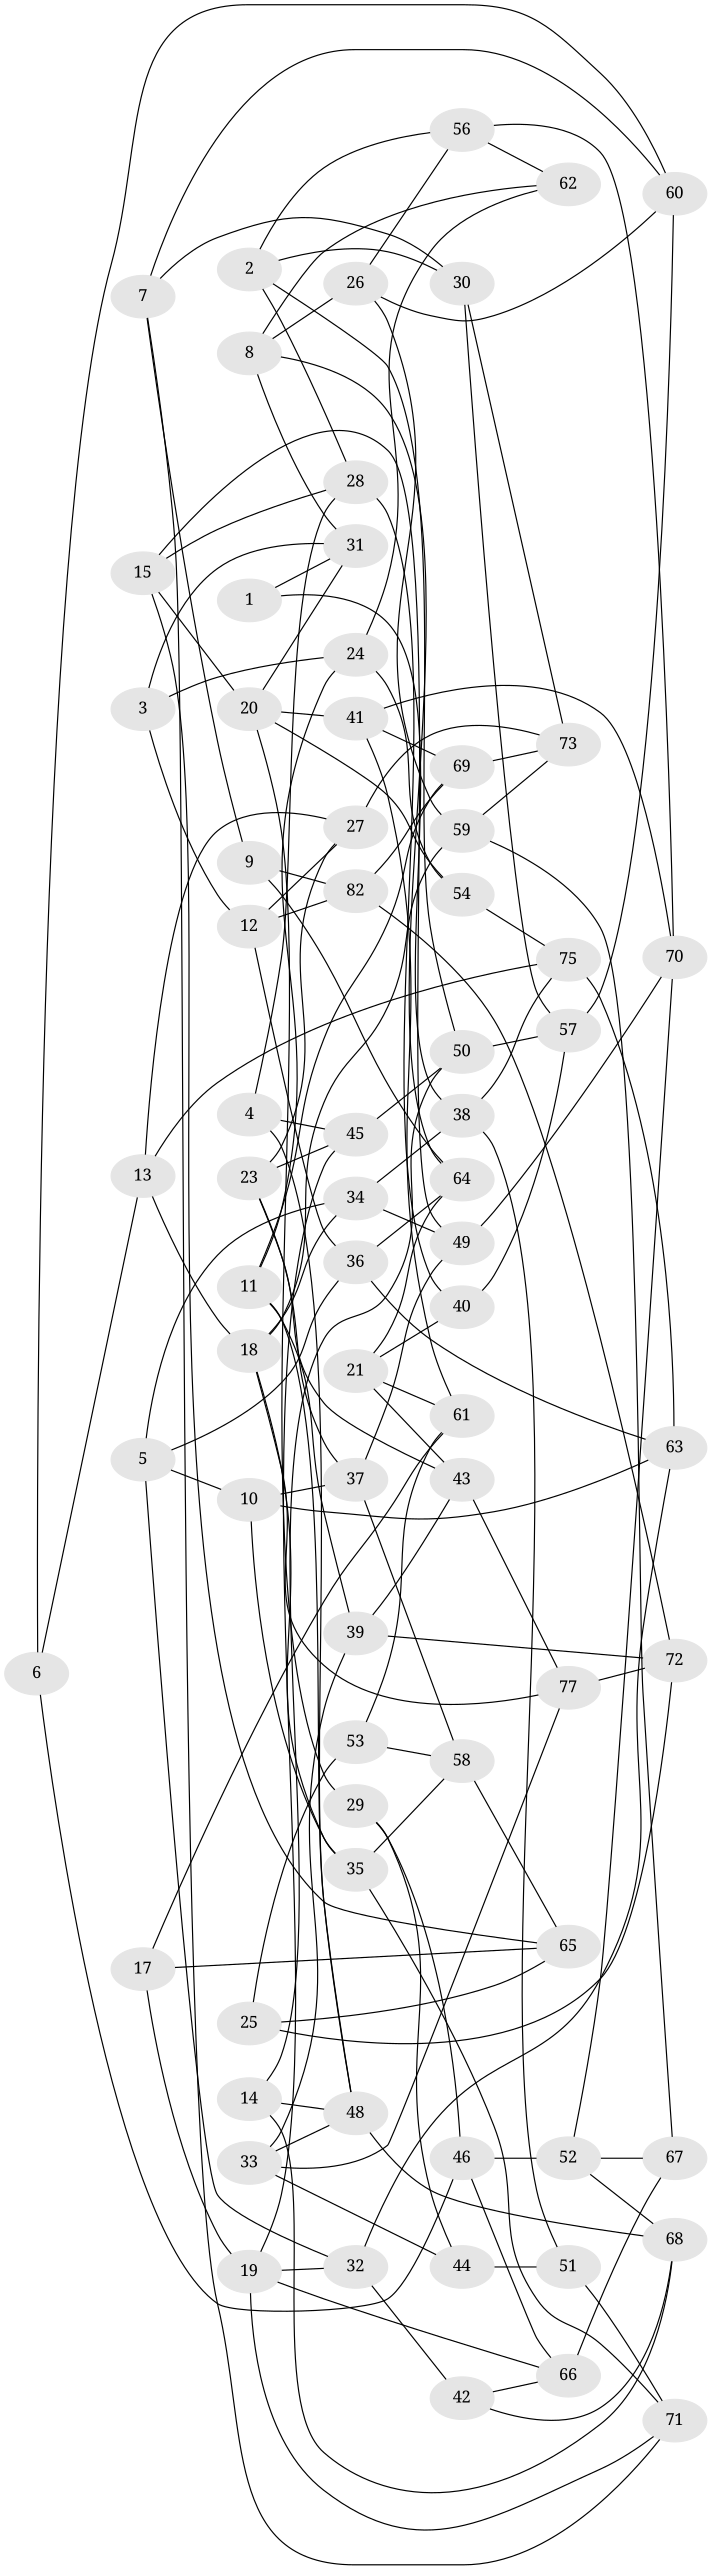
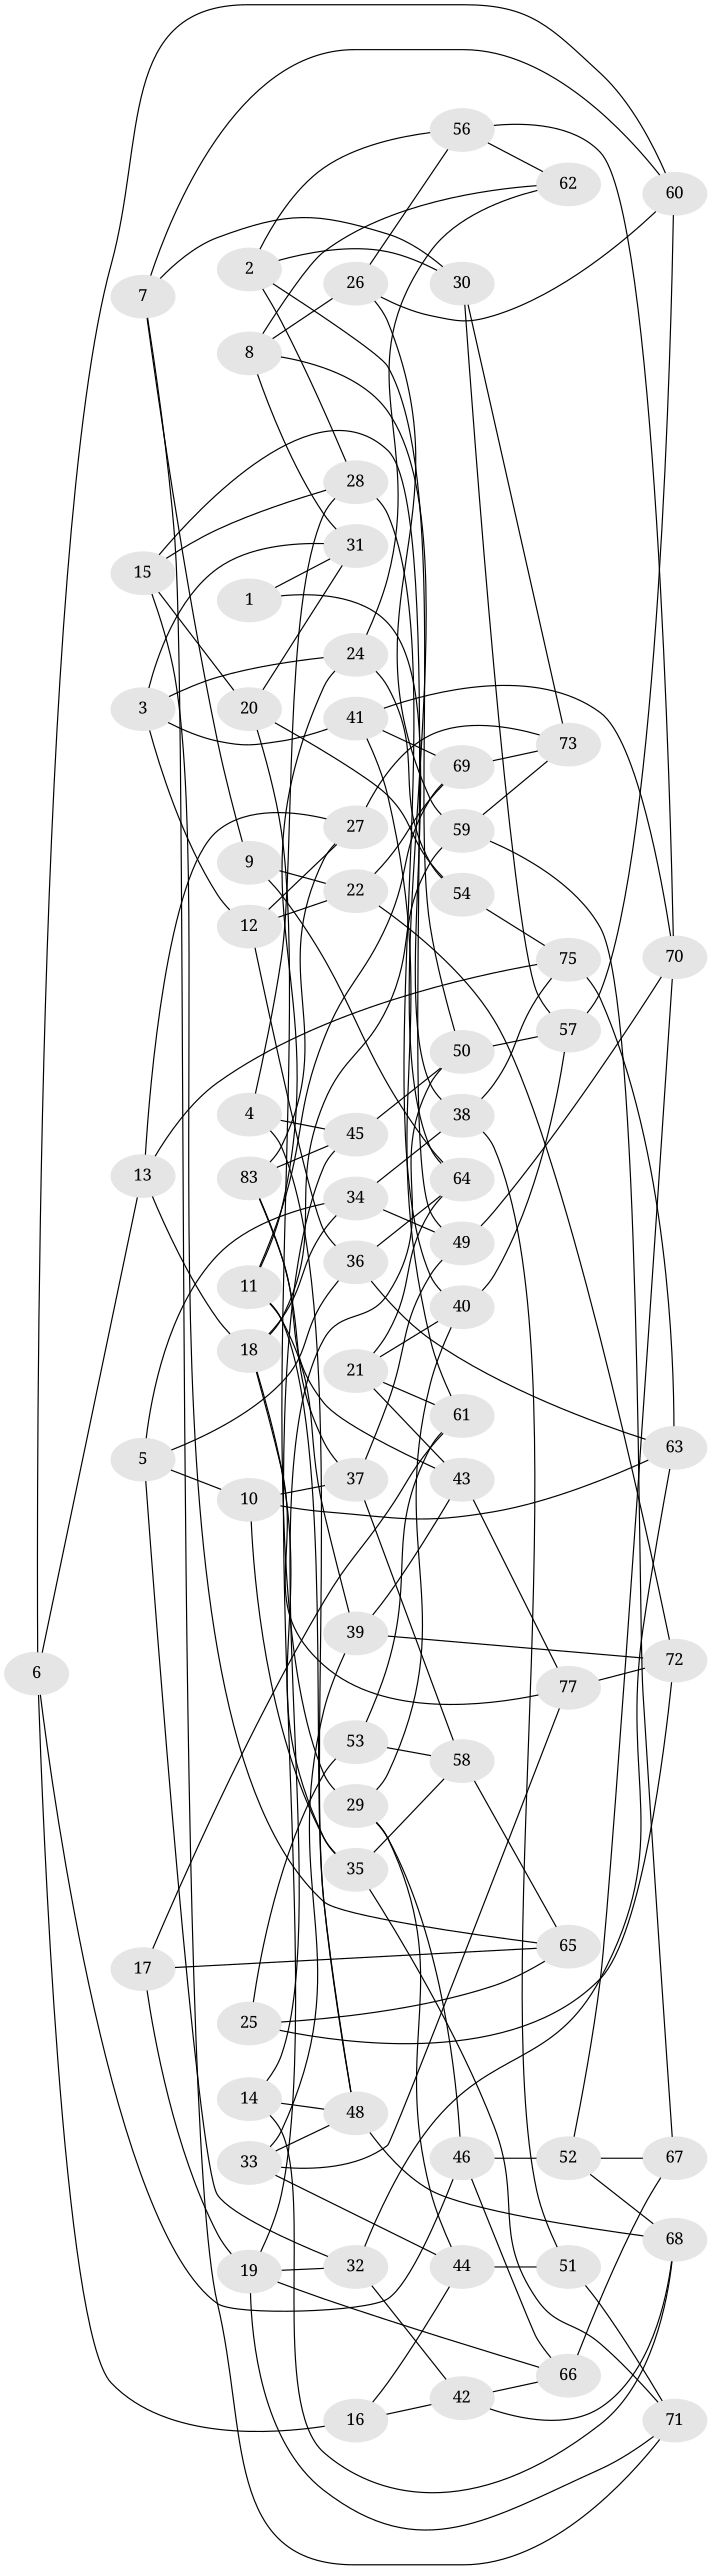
(303, 714) -> (247, 745)
(356, 891) -> (356, 891)
(249, 1178) -> (249, 1178)
none -> (420, 1572)
none -> (356, 2421)
